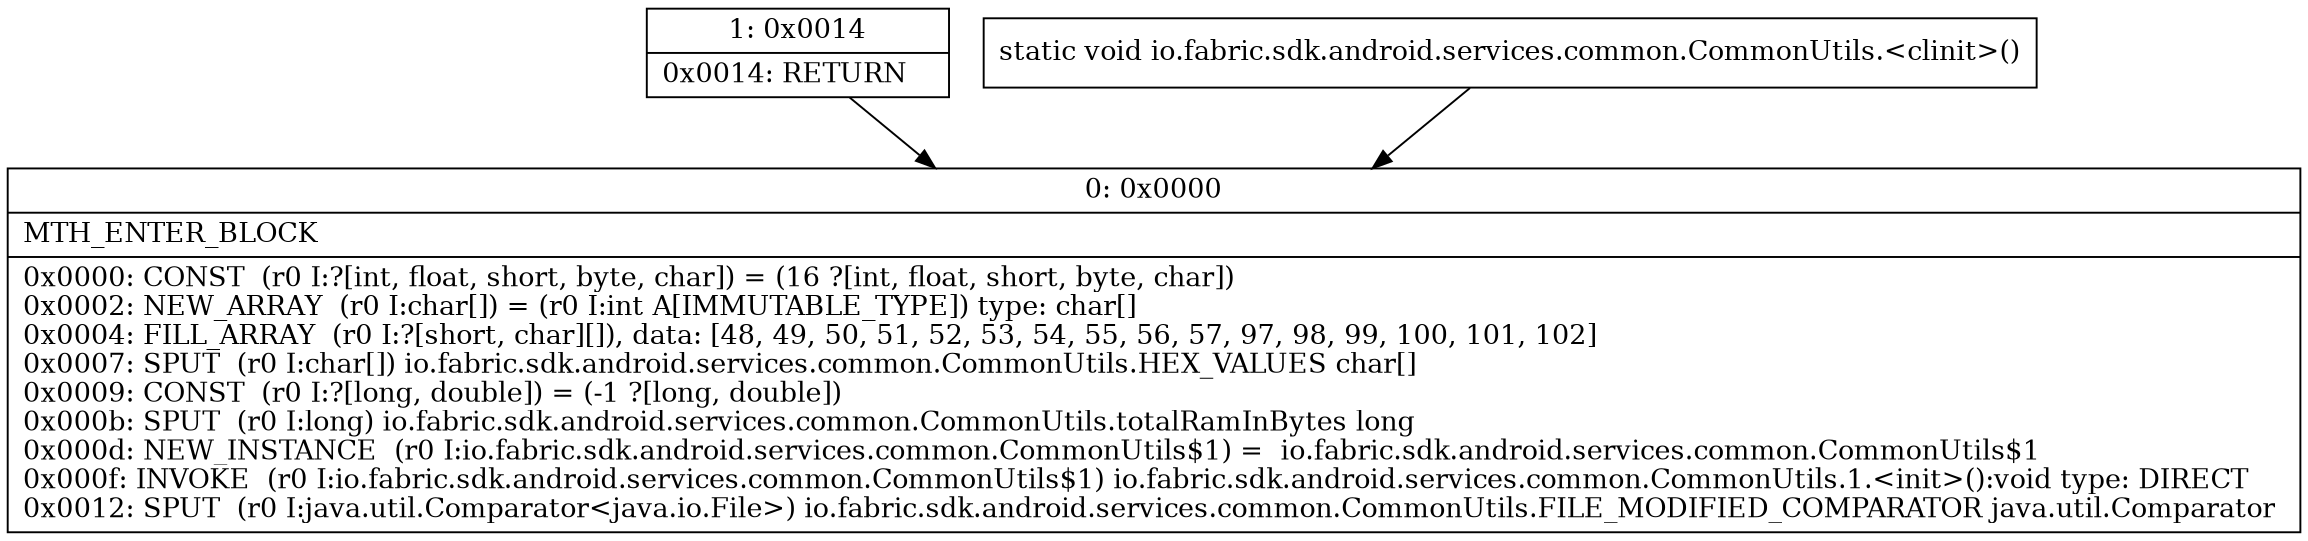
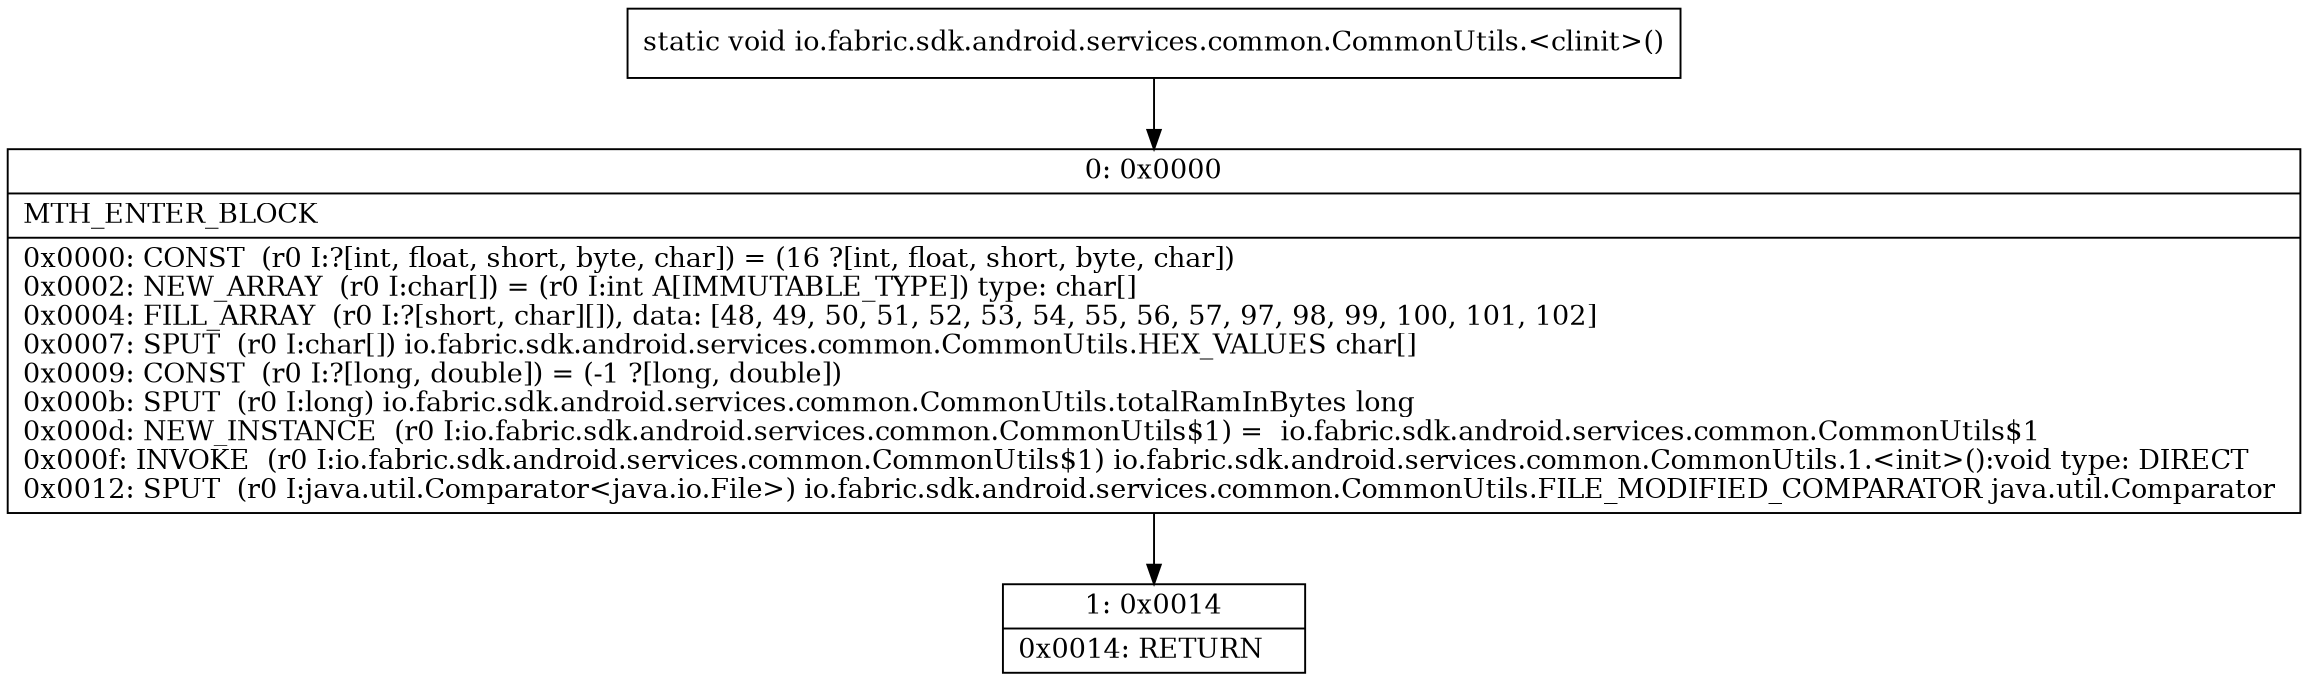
(885, 126) -> (1154, 539)
